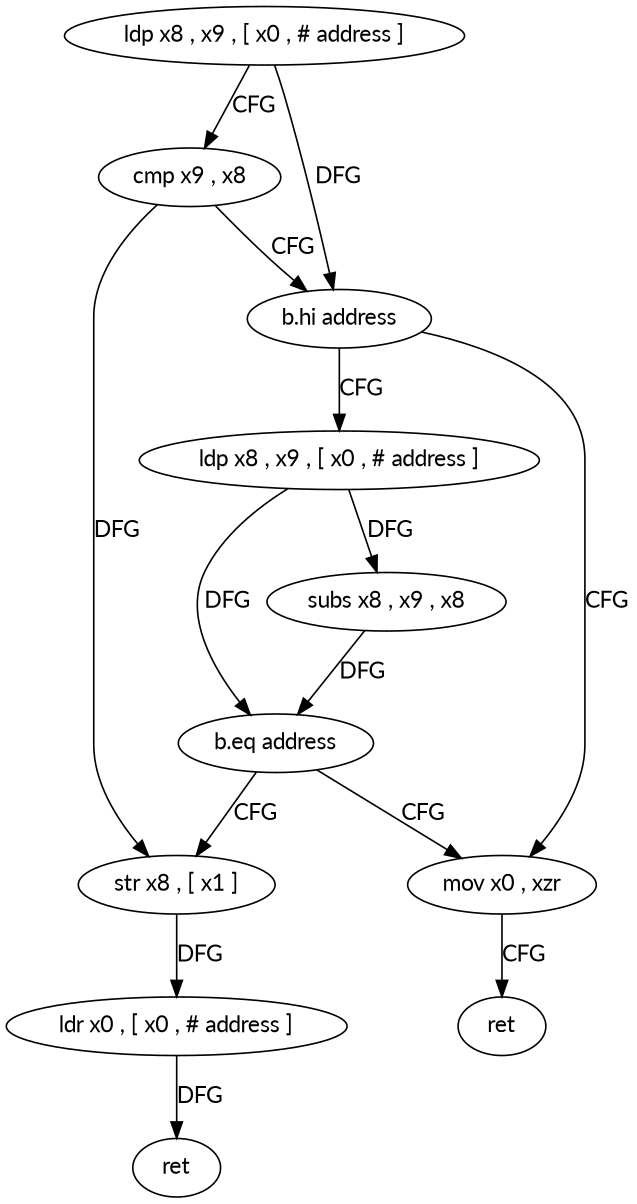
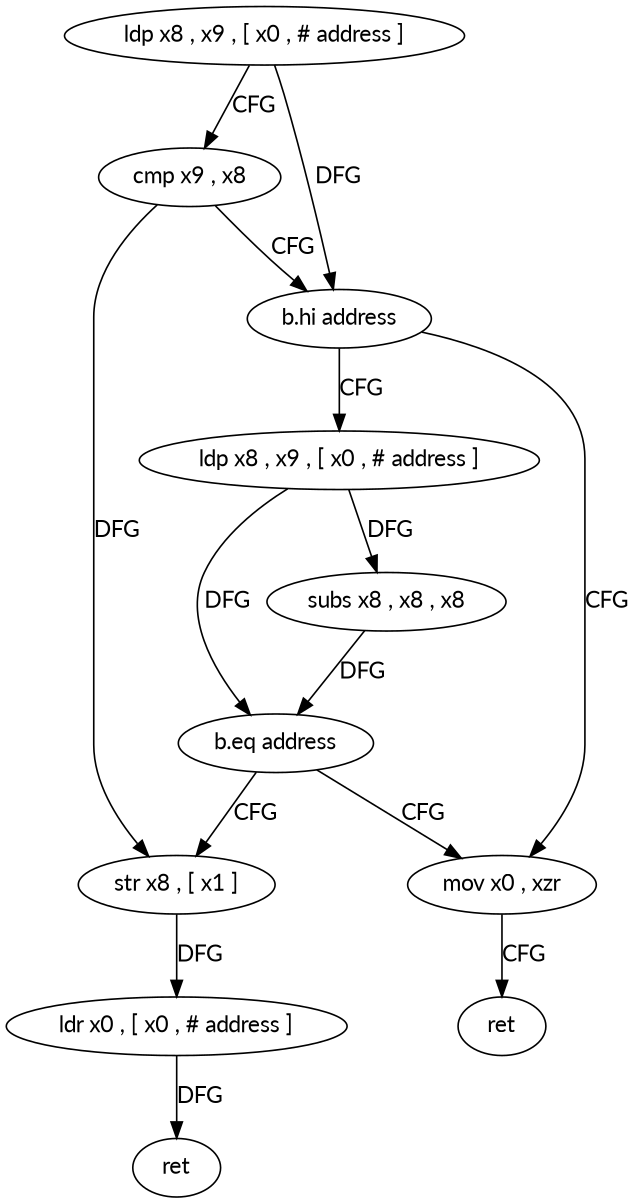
(386, 602) -> (386, 602)
